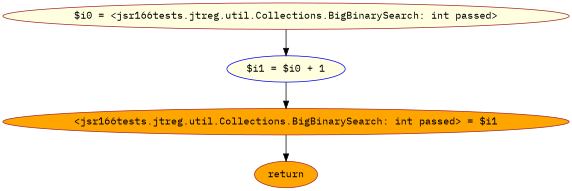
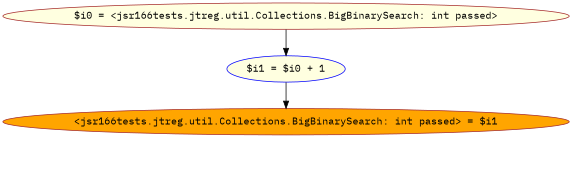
(286, 175) -> none
